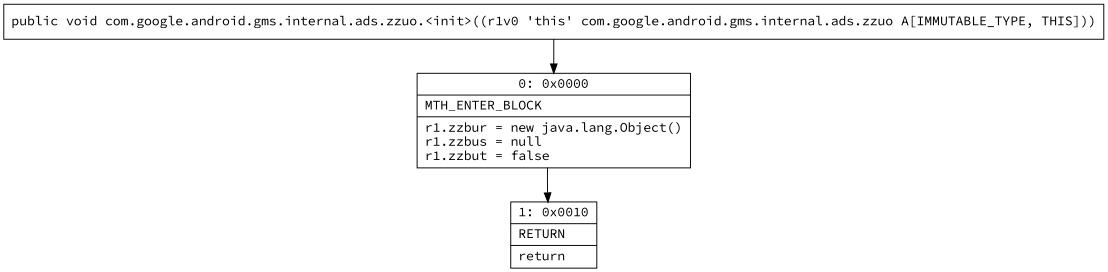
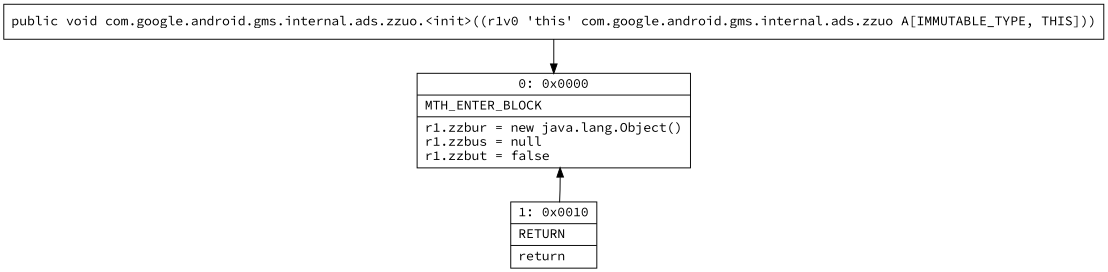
(547, 180) -> (560, 190)
